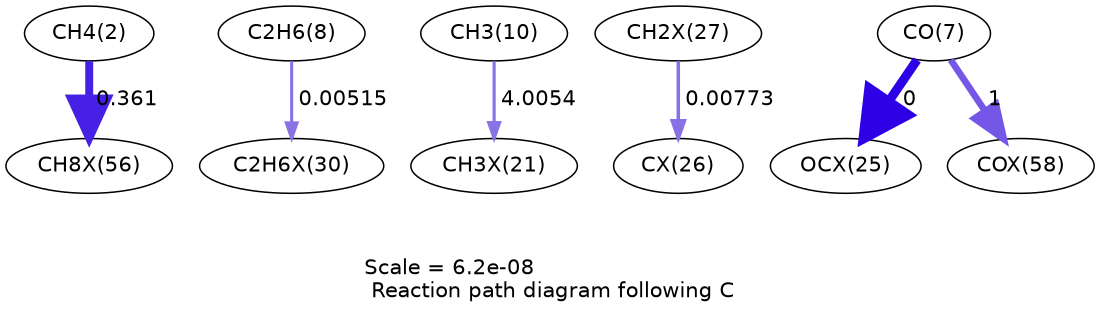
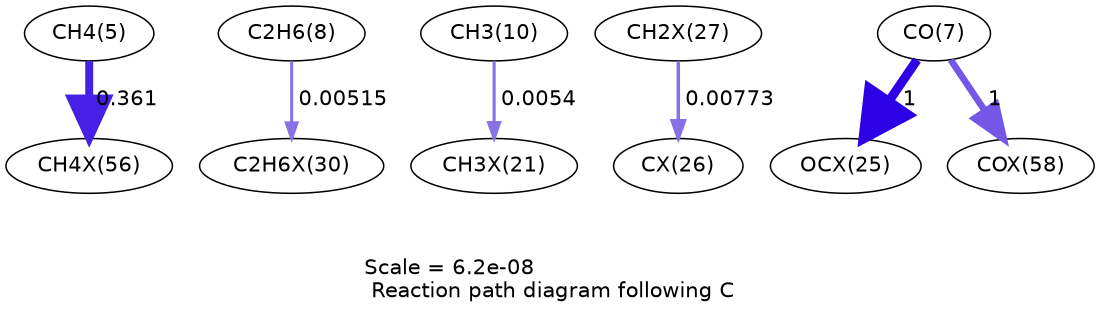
(89, 33) -> (89, 33)
(536, 100) -> (536, 100)
(907, 100) -> (907, 100)
(89, 166) -> (89, 166)
